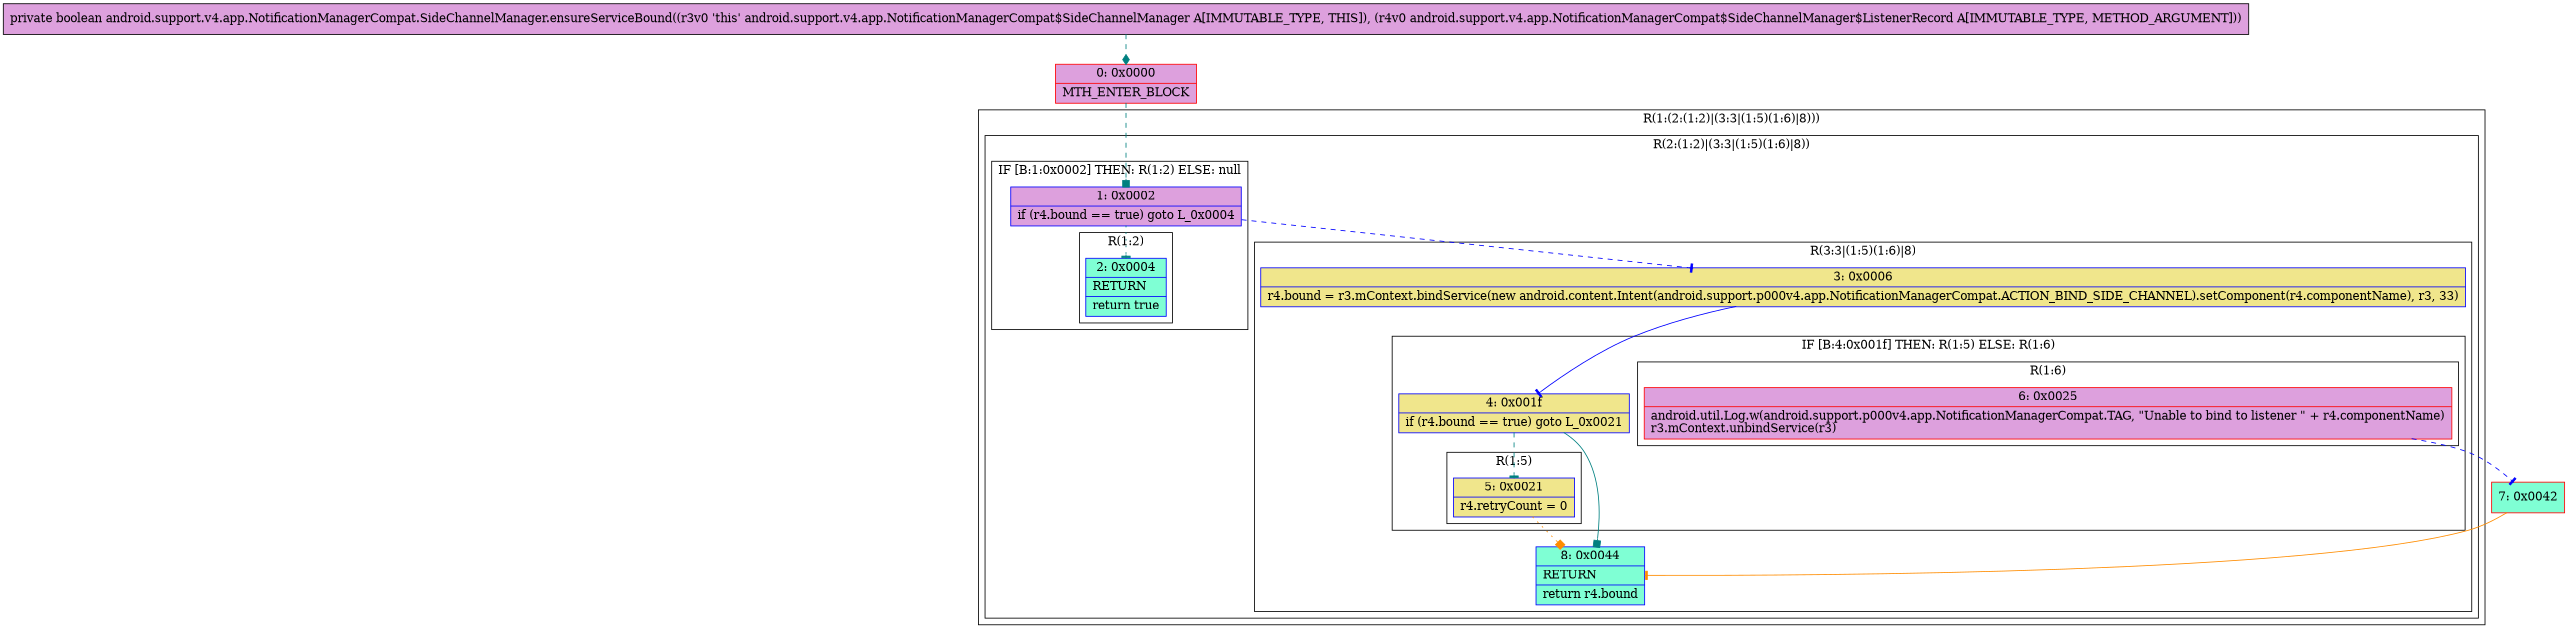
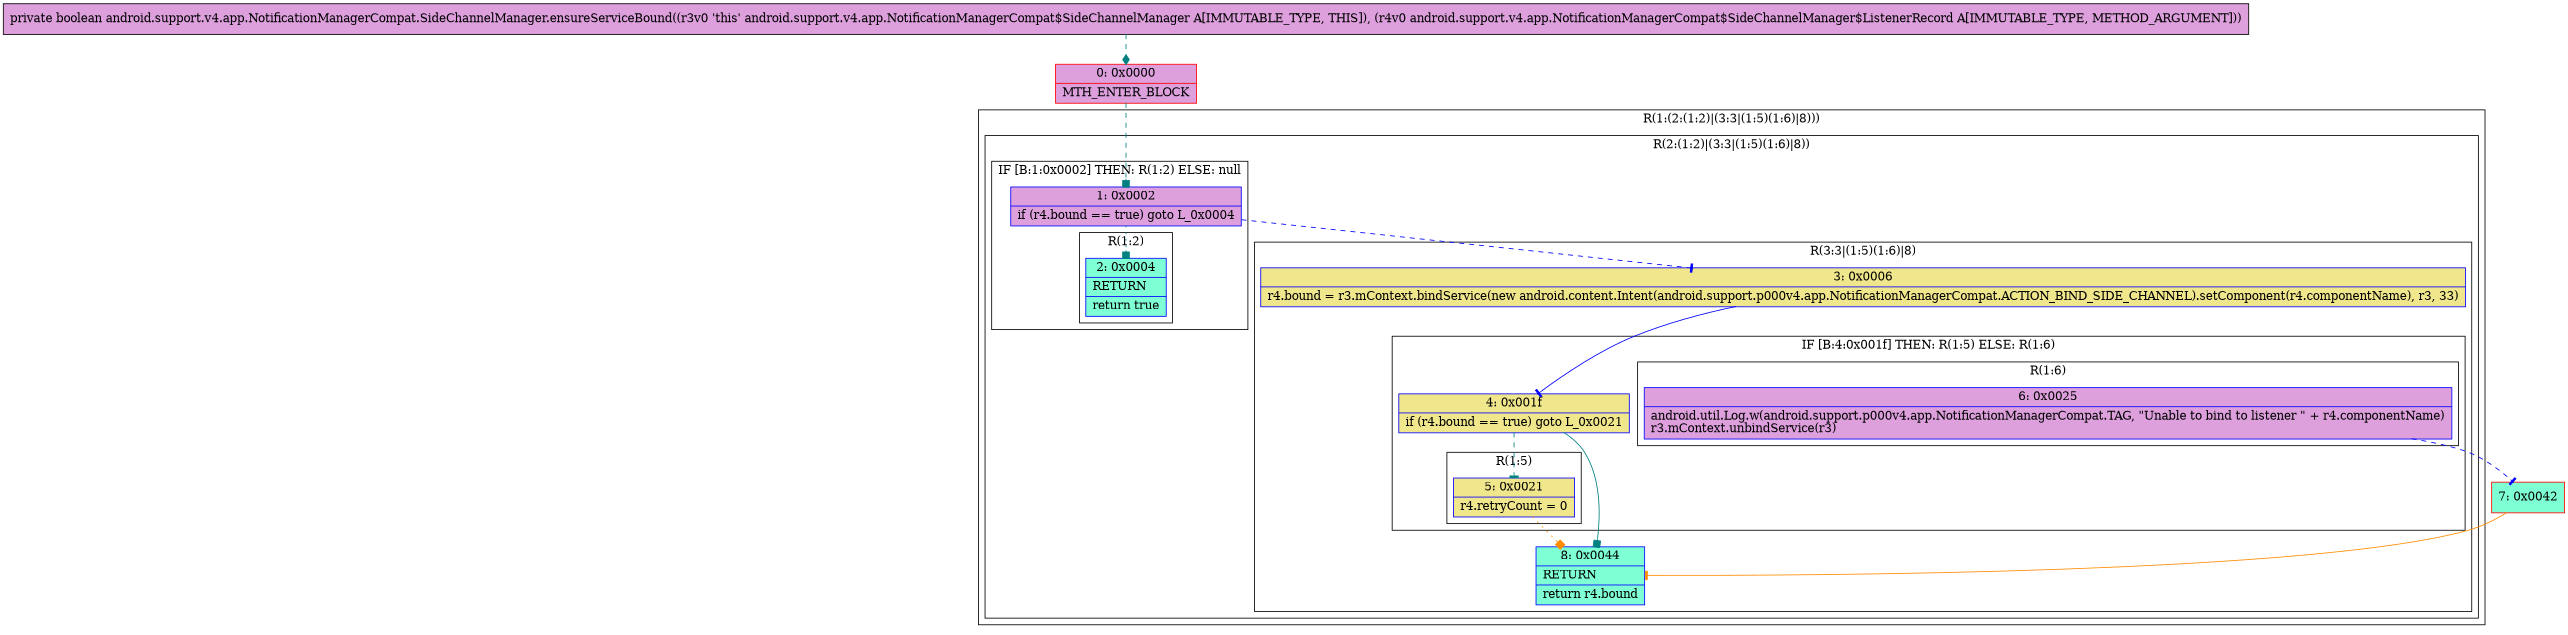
(1126, 240) -> (1126, 240)
(2048, 413) -> (2048, 413)
